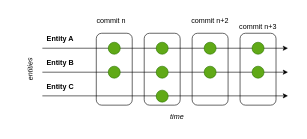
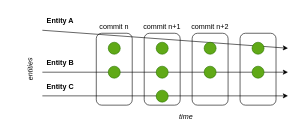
(111, 21) -> (114, 27)
(210, 21) -> (210, 27)
none -> (162, 27)
(258, 27) -> none
(60, 39) -> (60, 21)
(177, 117) -> (186, 117)
